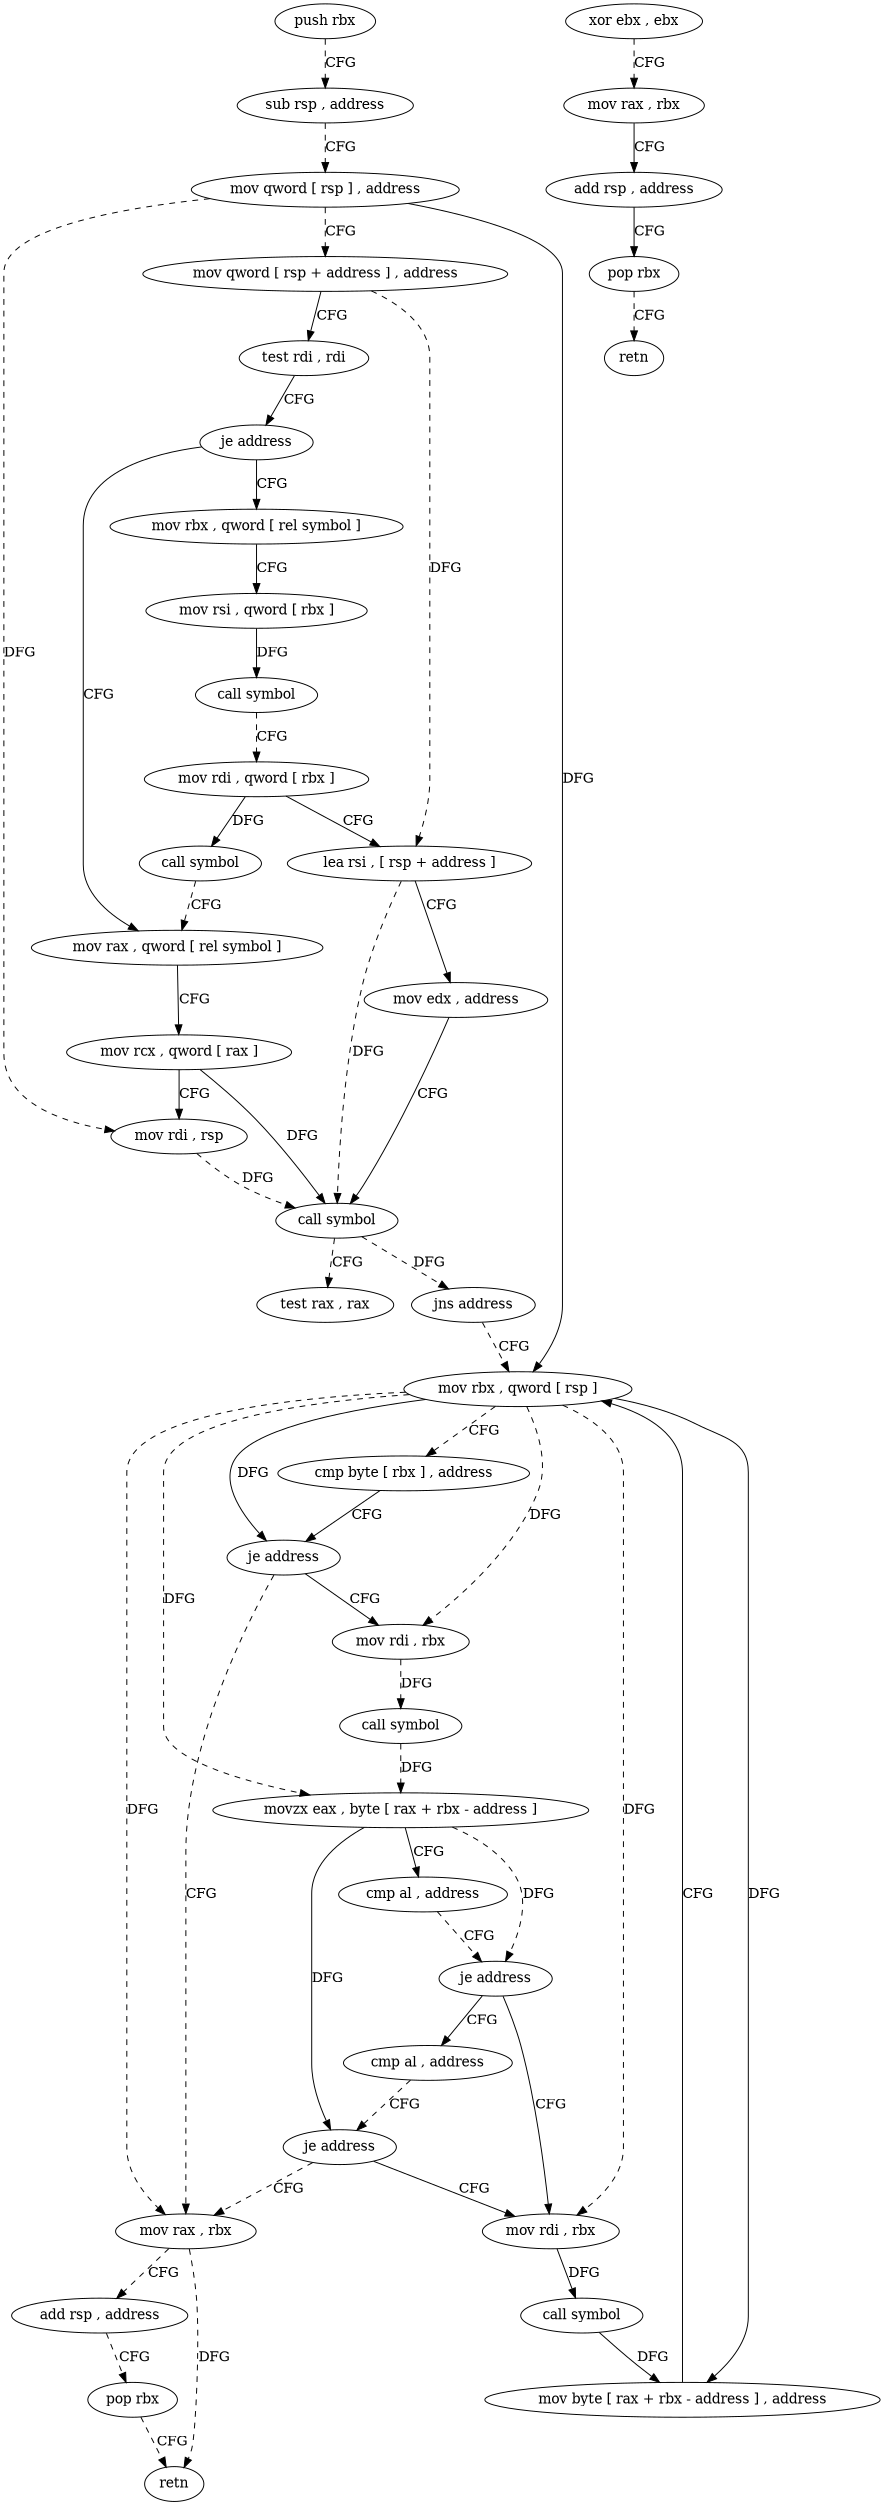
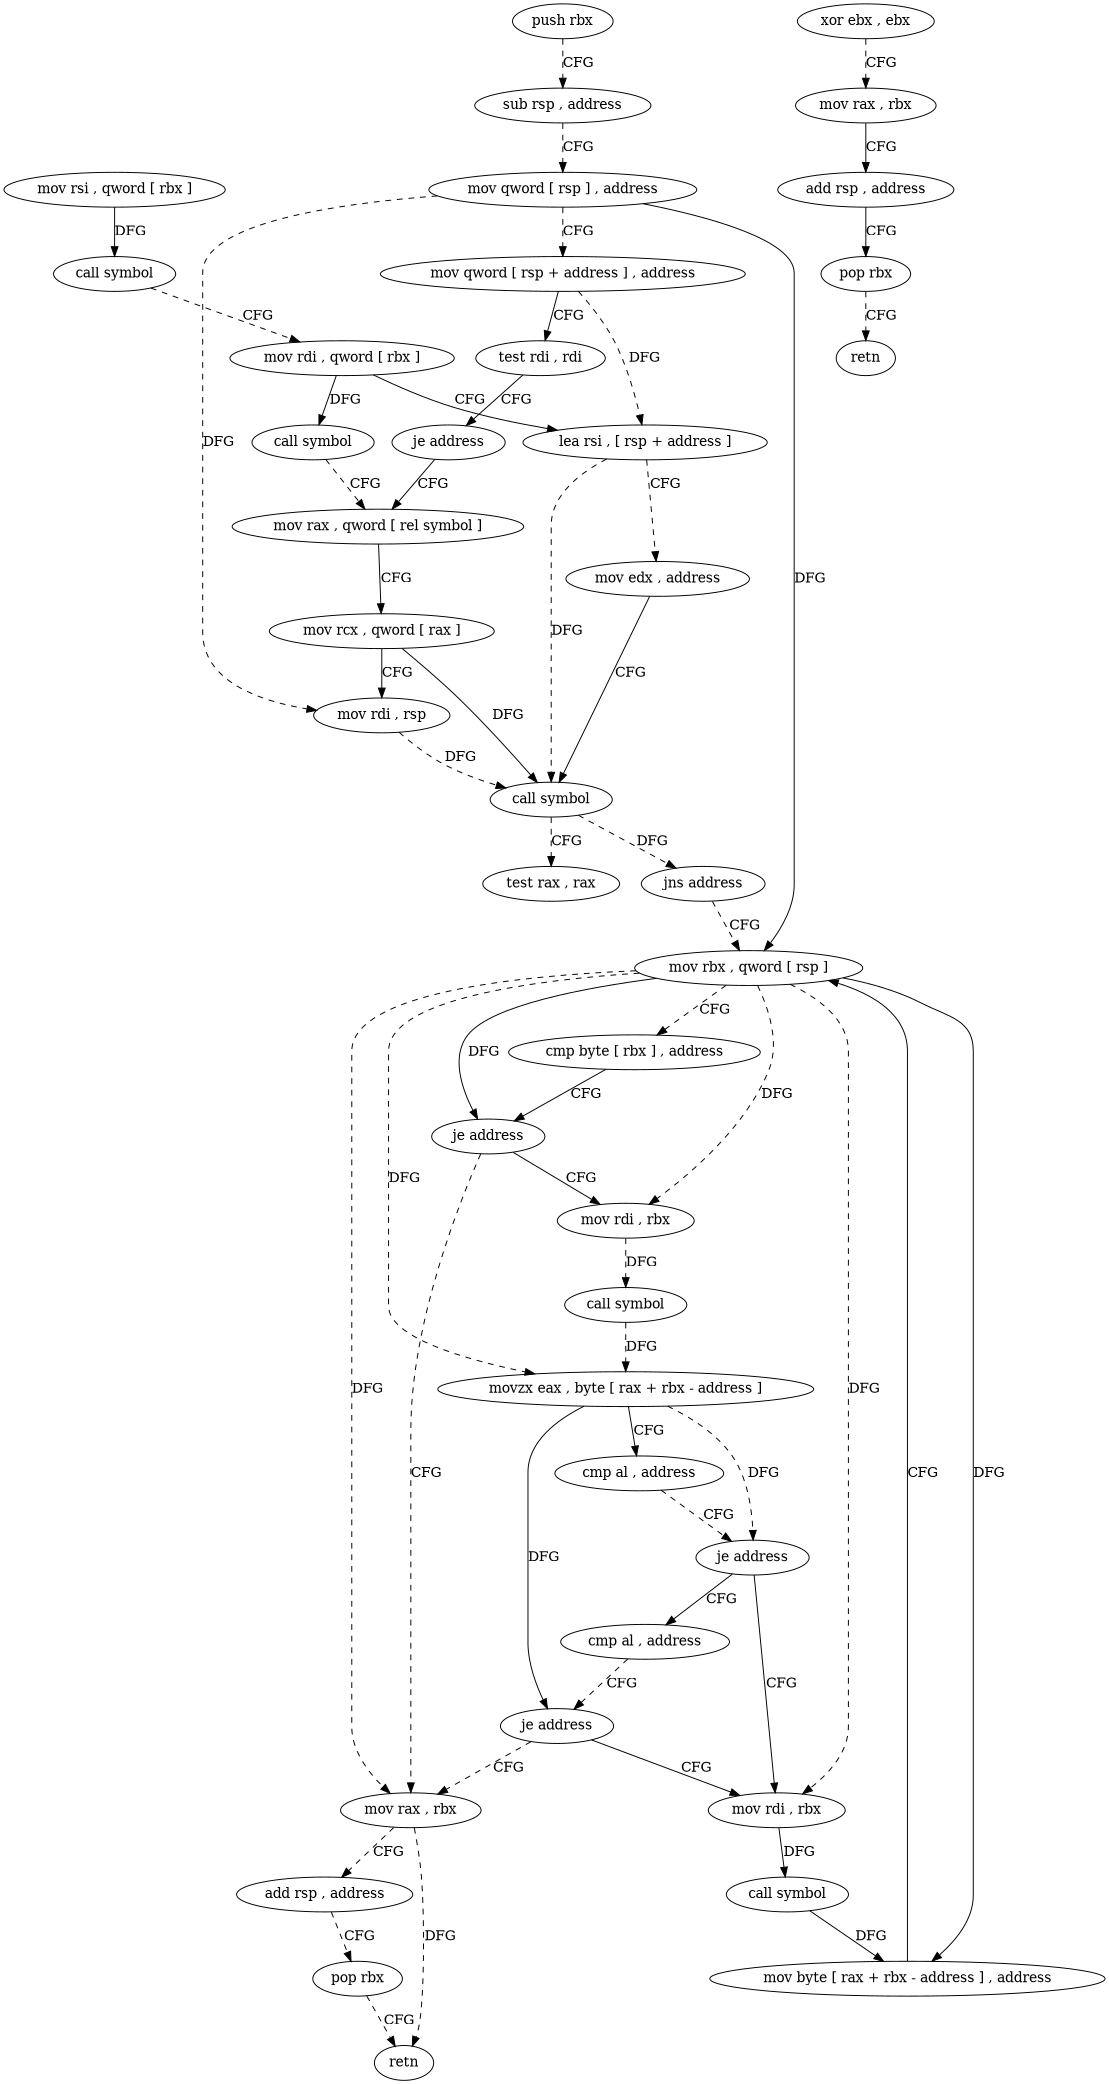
(257, 527) -> none
(431, 927) -> (651, 506)
